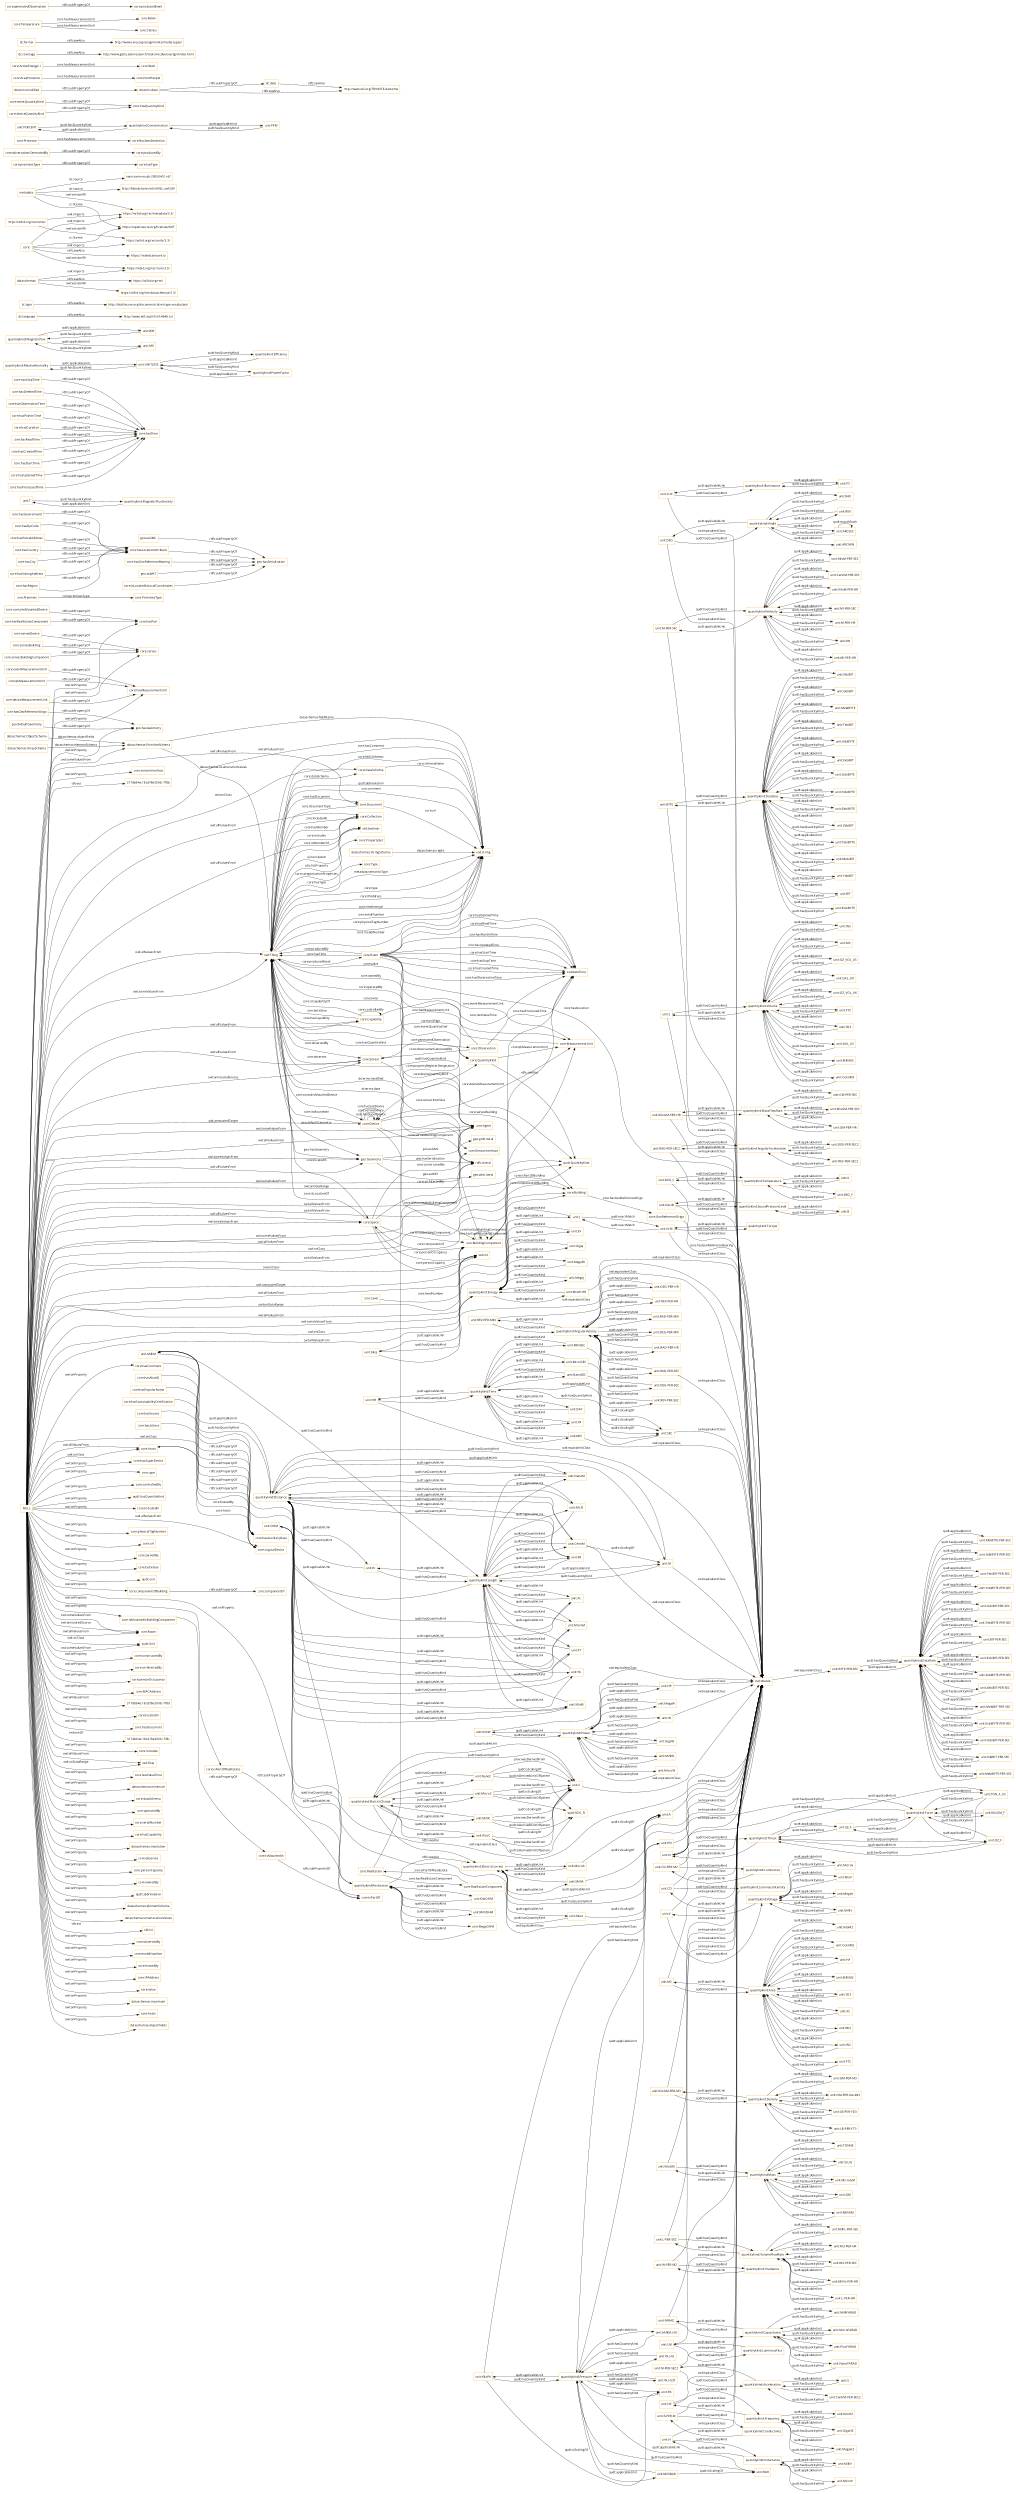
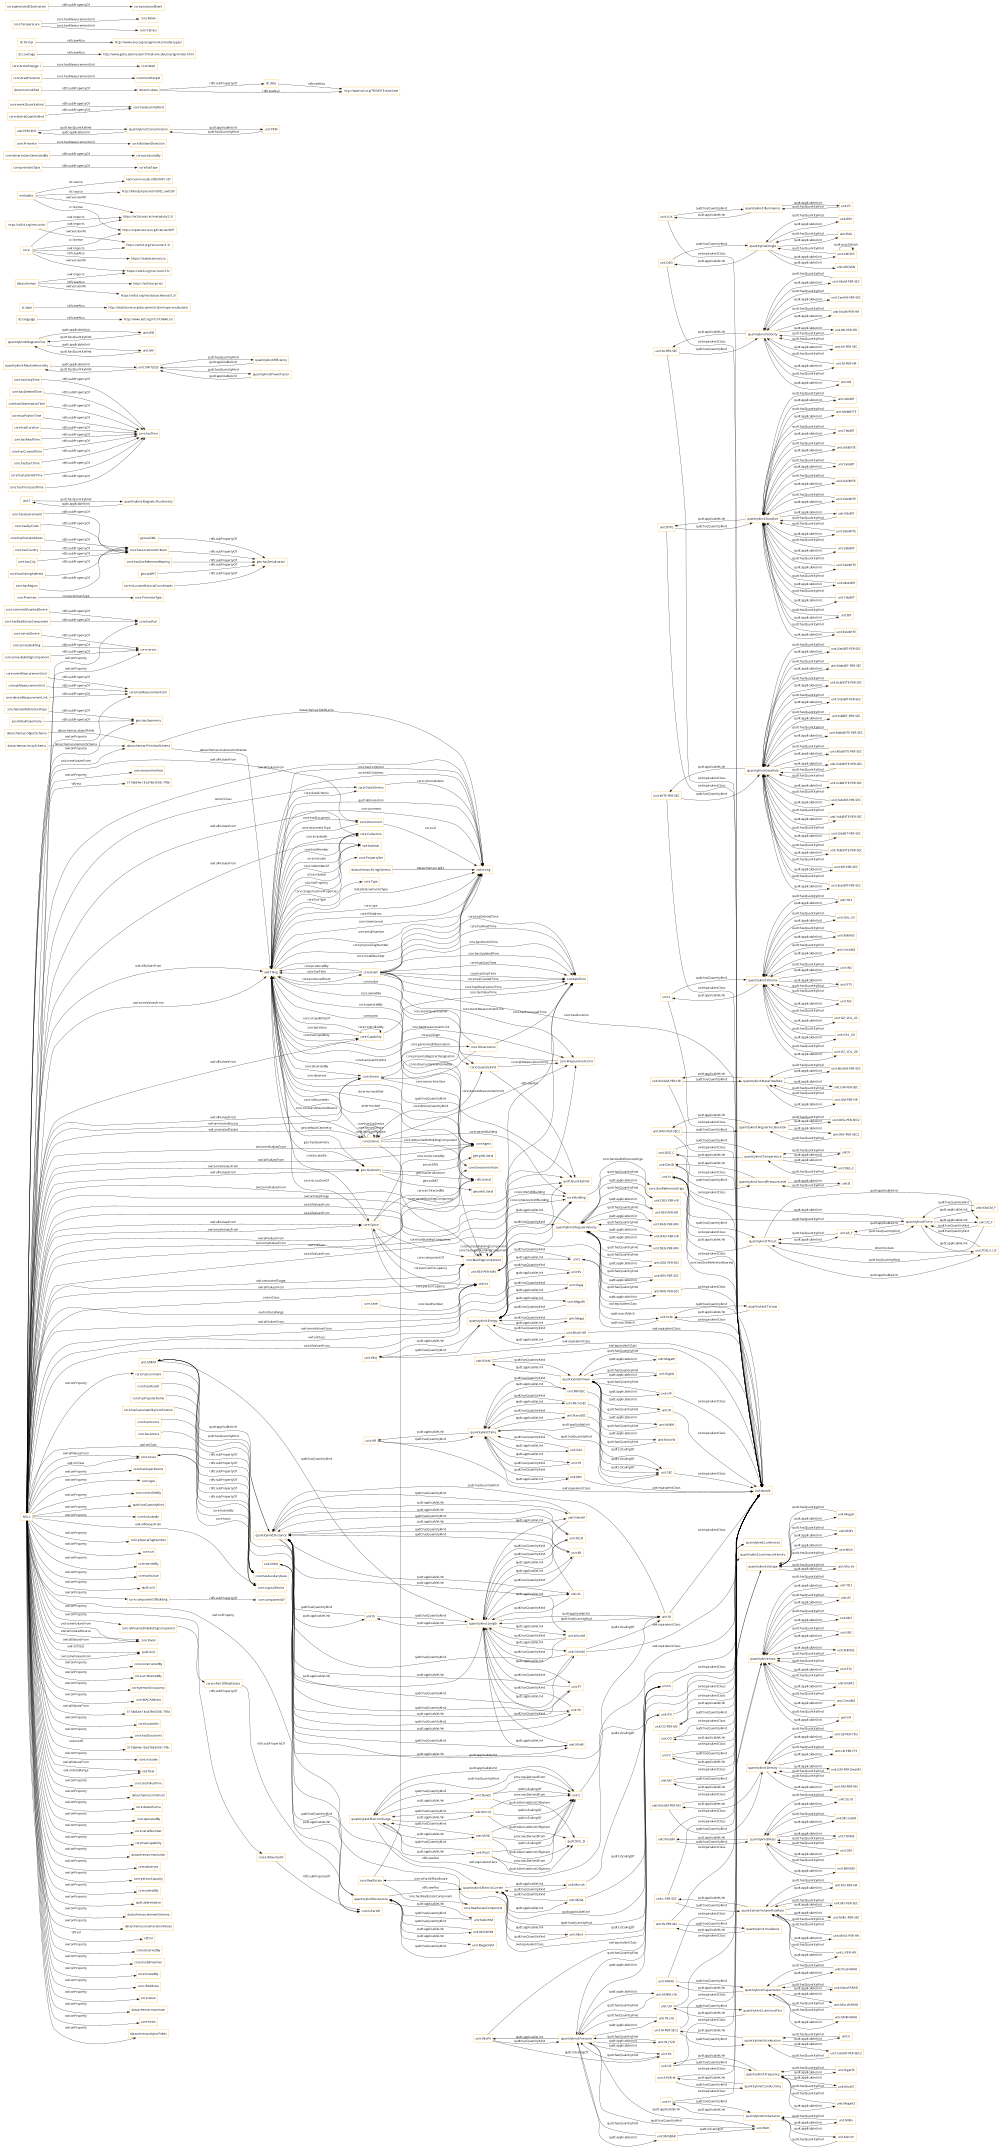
(800, 1676) -> (735, 1067)
(882, 1853) -> (884, 1248)
